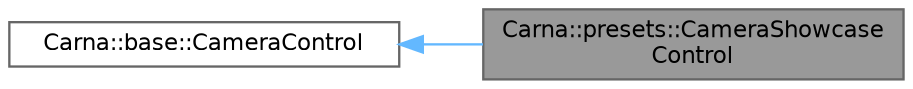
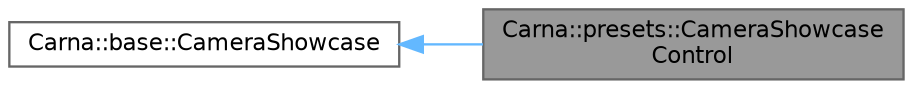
(204, 44) -> (204, 44)
